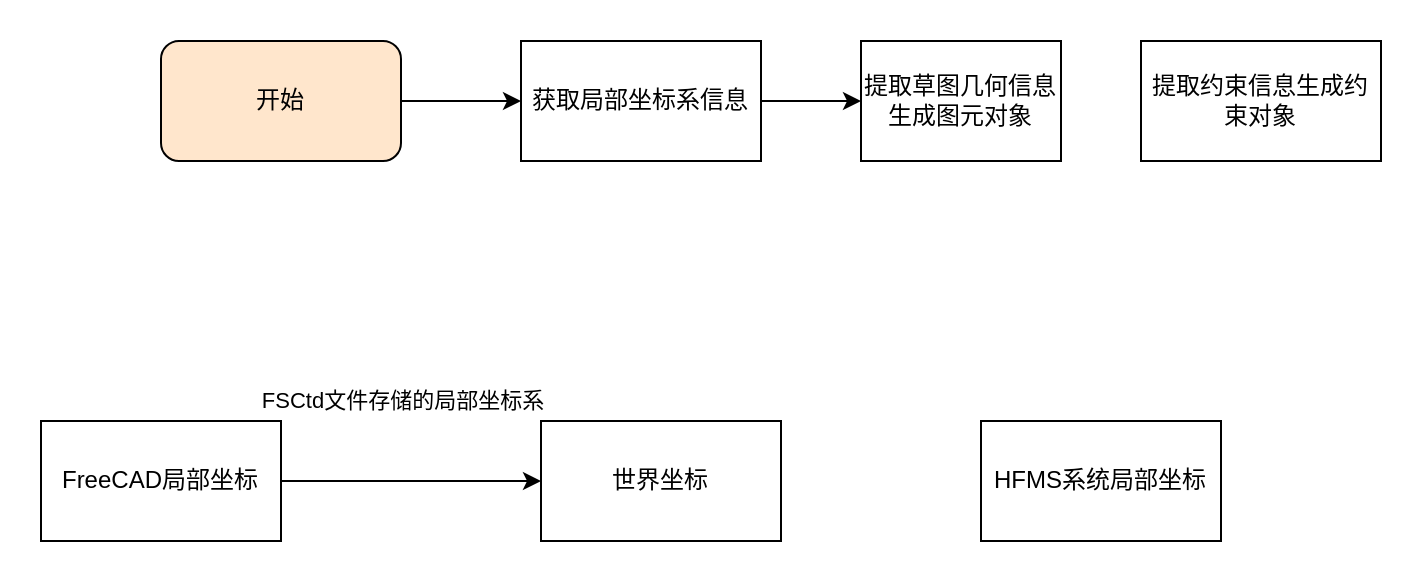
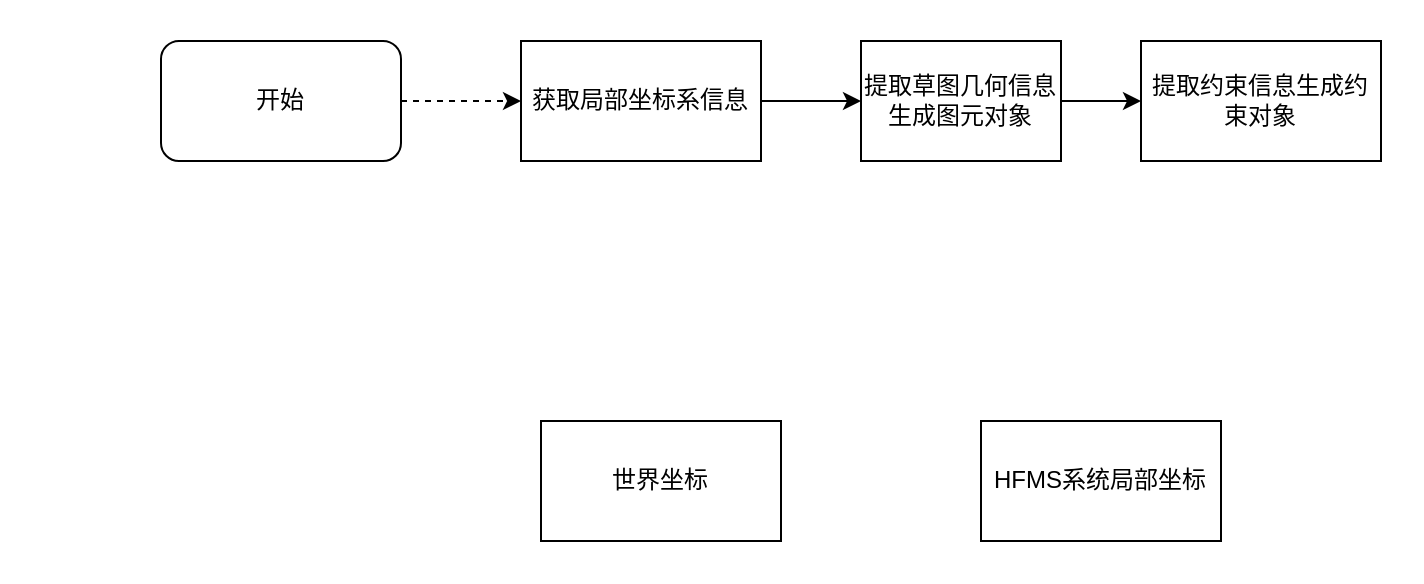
(281, 101) -> (281, 101)
(456, 101) -> (456, 101)
none -> (1094, 101)
(161, 481) -> none
(404, 481) -> none
